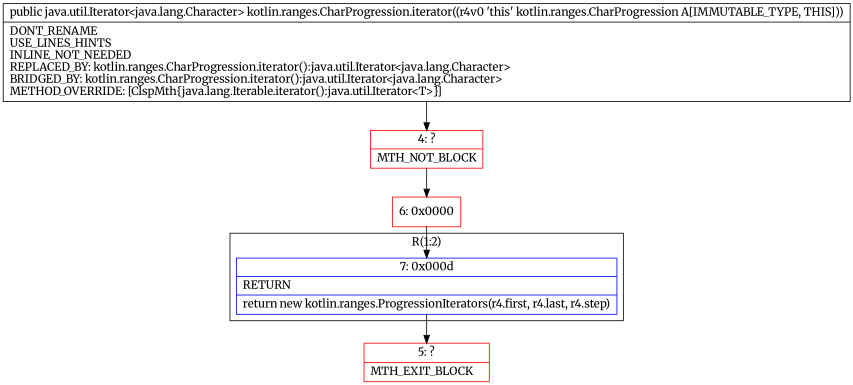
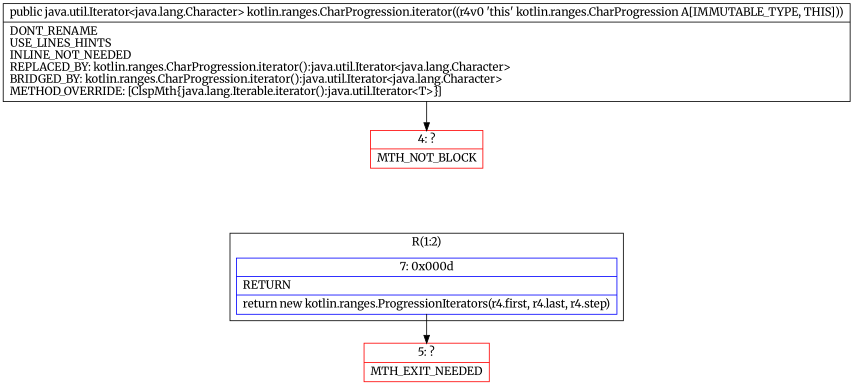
(427, 212) -> none
(422, 372) -> (427, 372)
